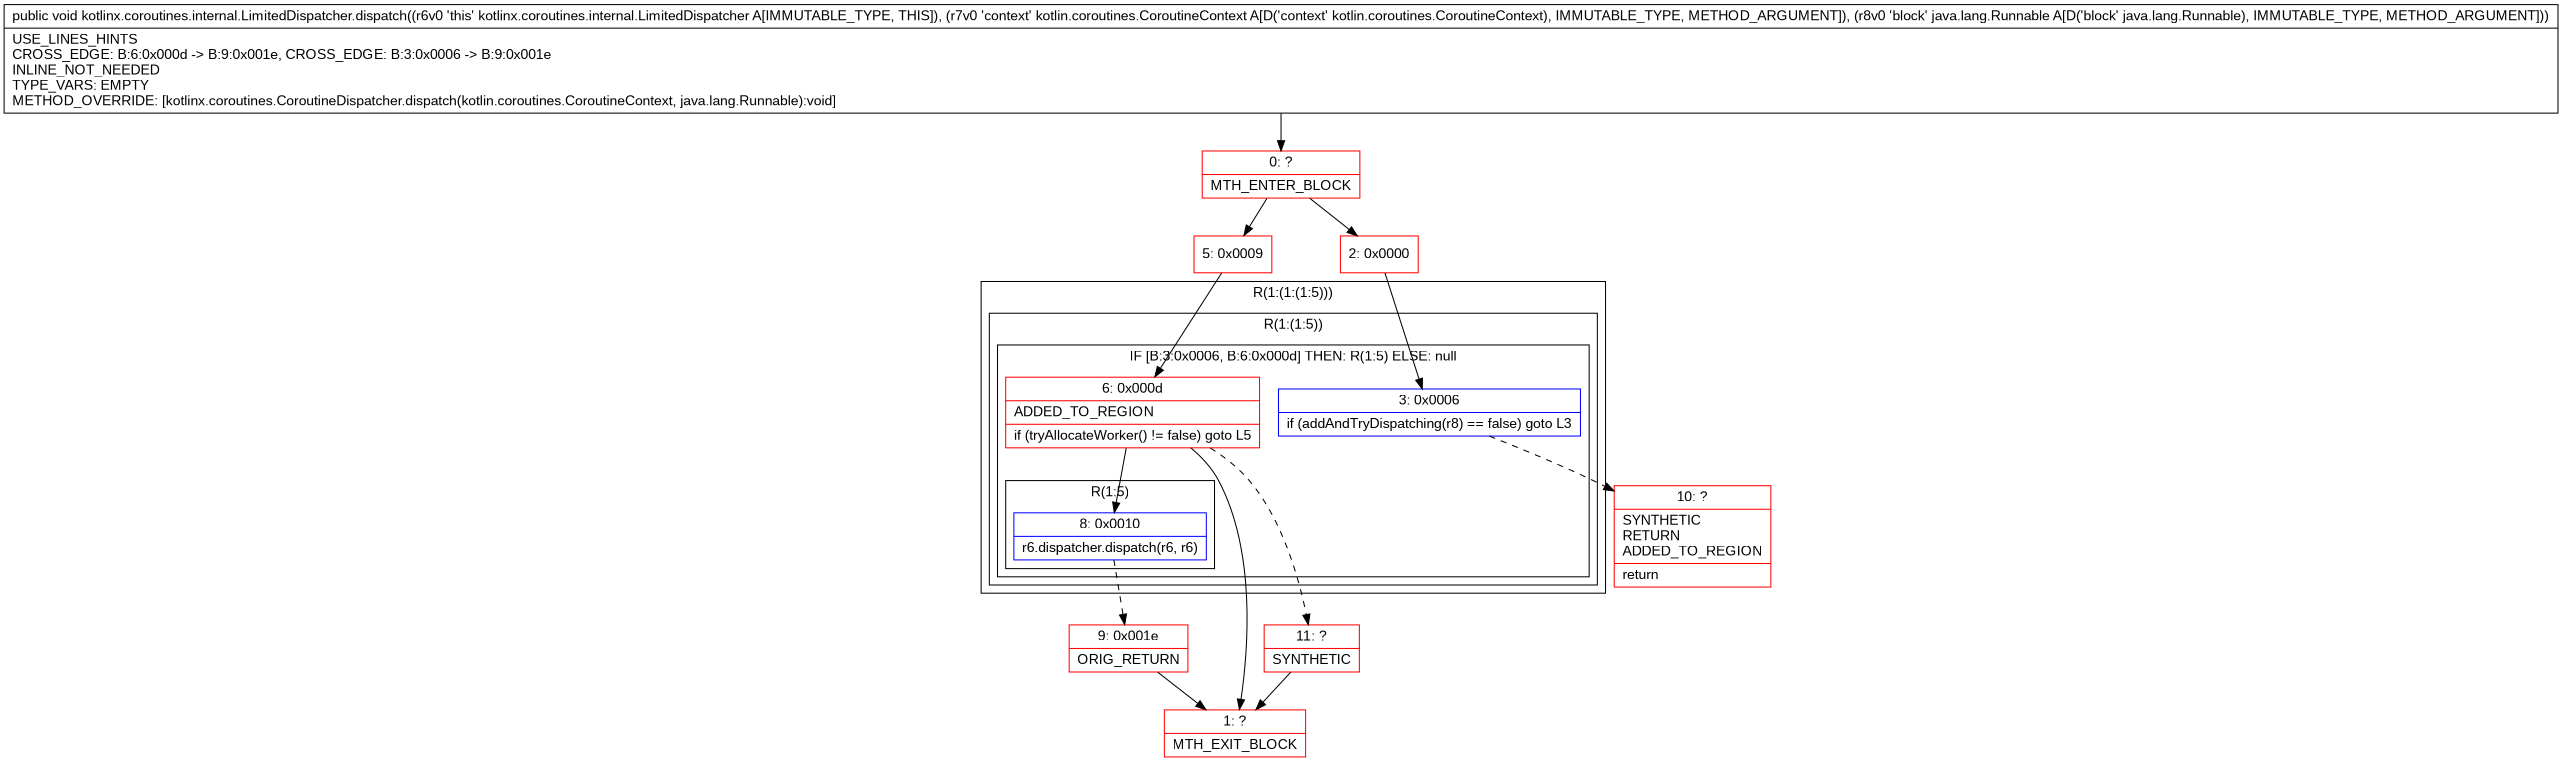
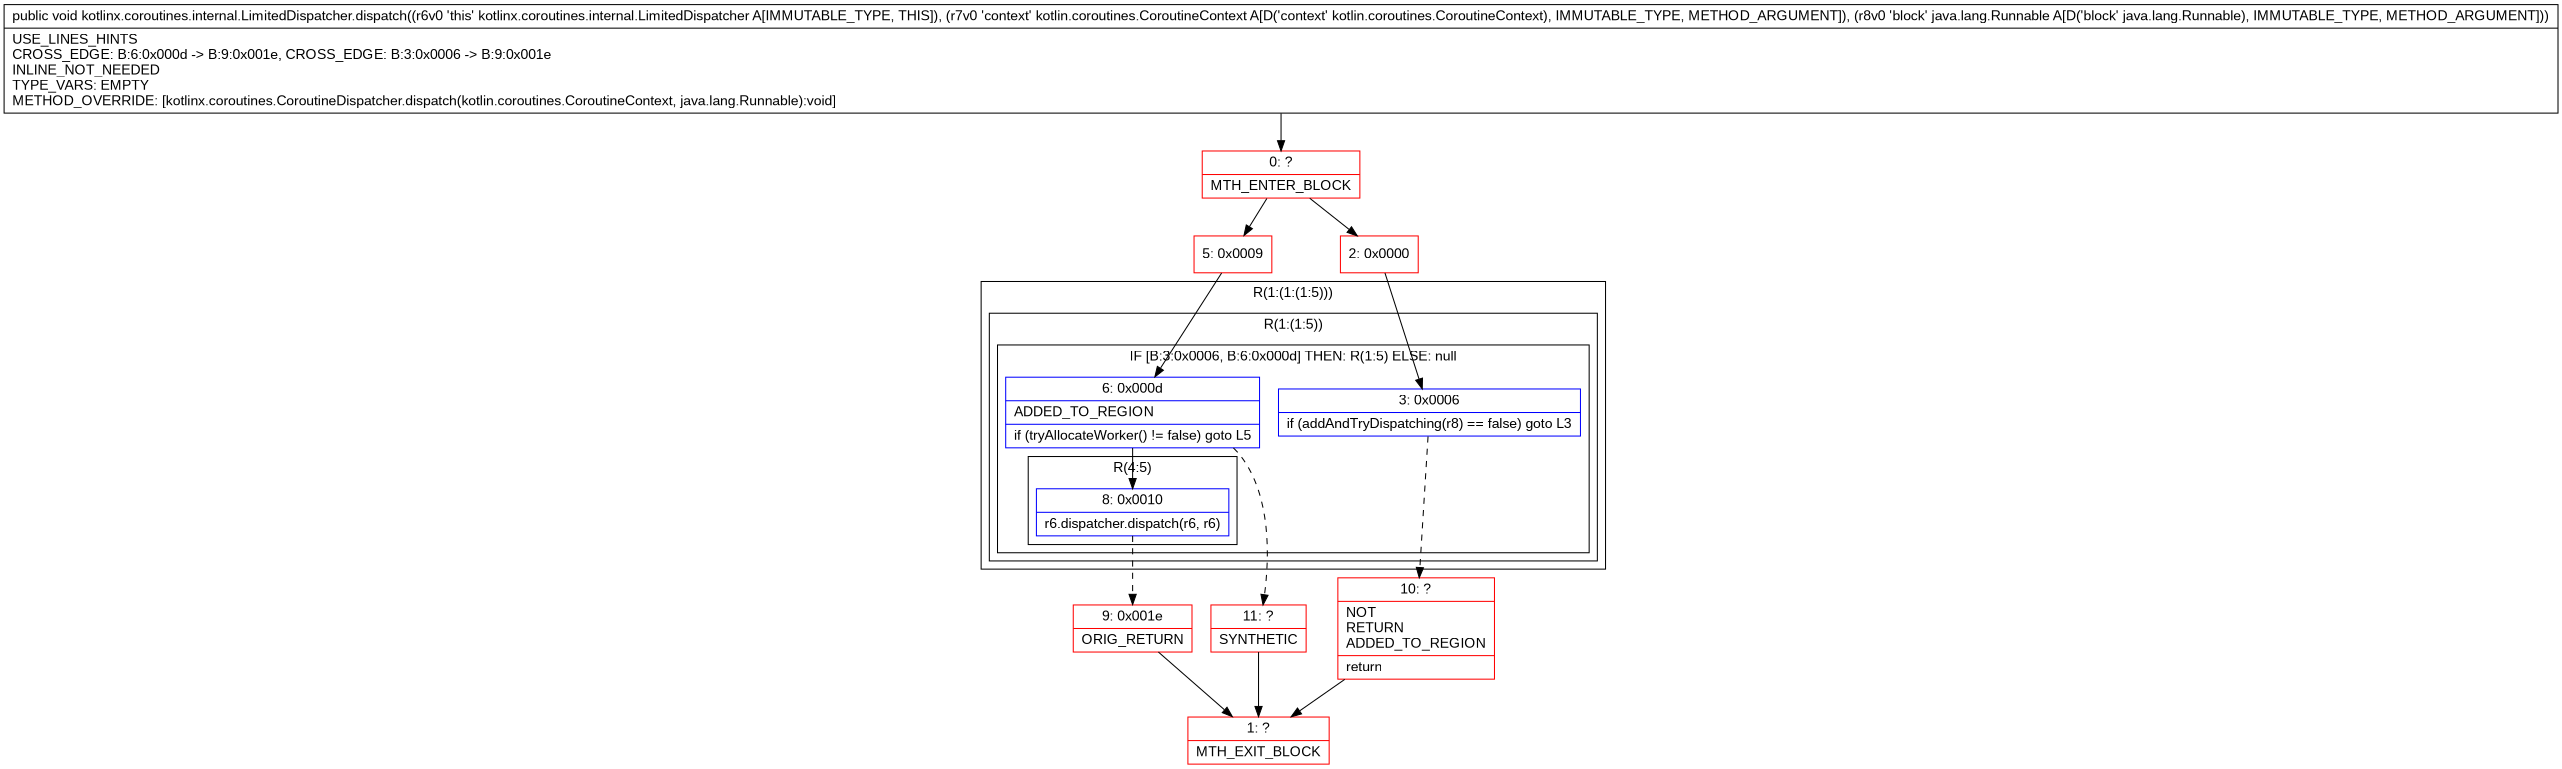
(1133, 413) -> (1133, 413)
(1110, 492) -> (1133, 468)
(1662, 521) -> (1361, 613)
(1244, 566) -> (1322, 695)
